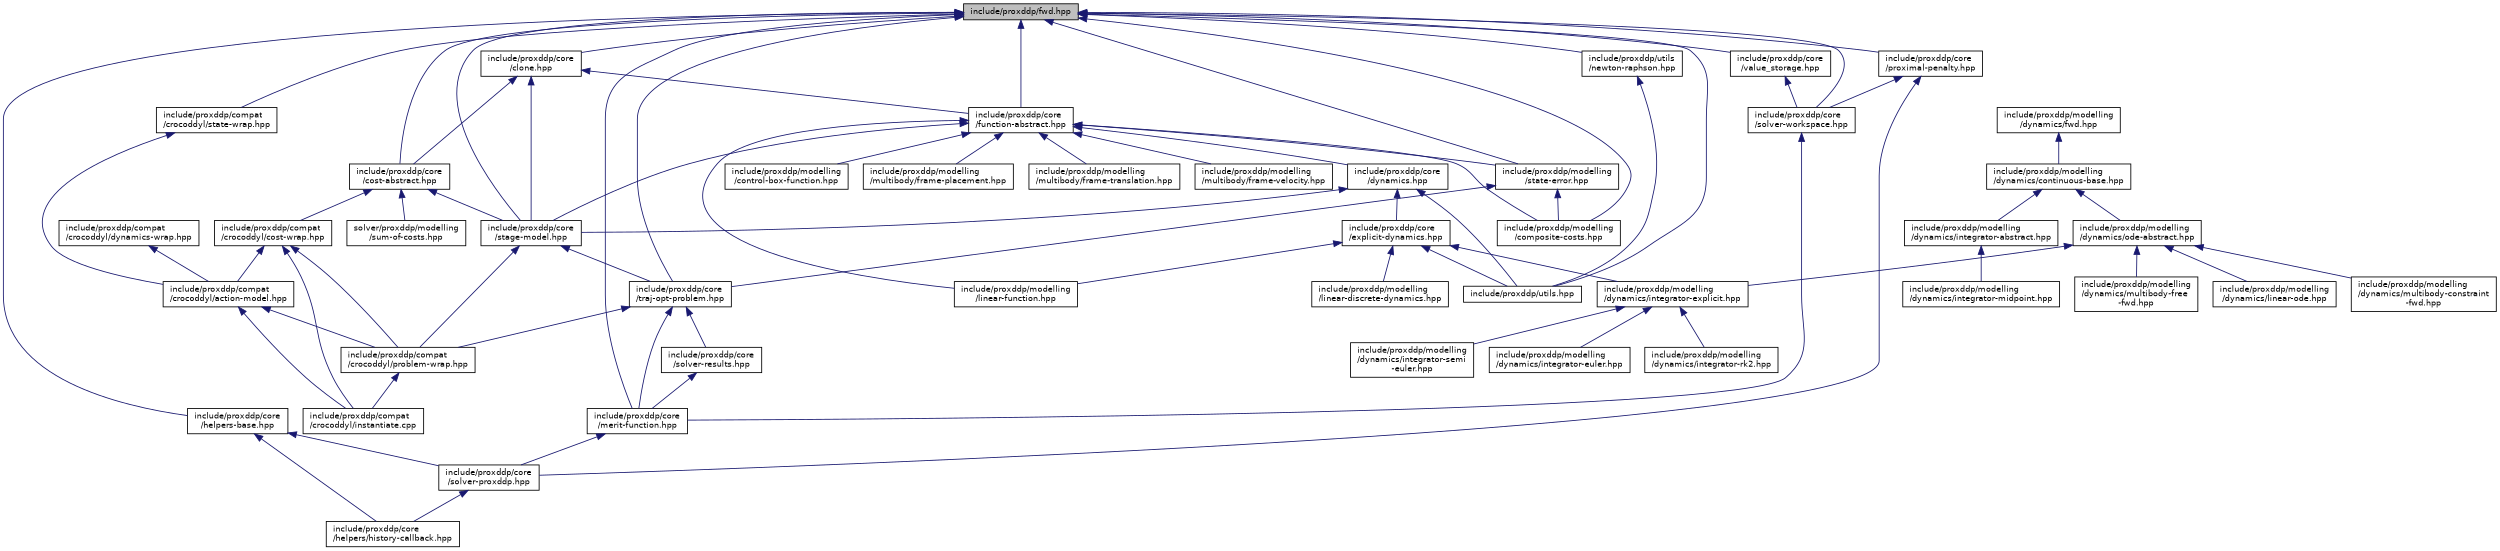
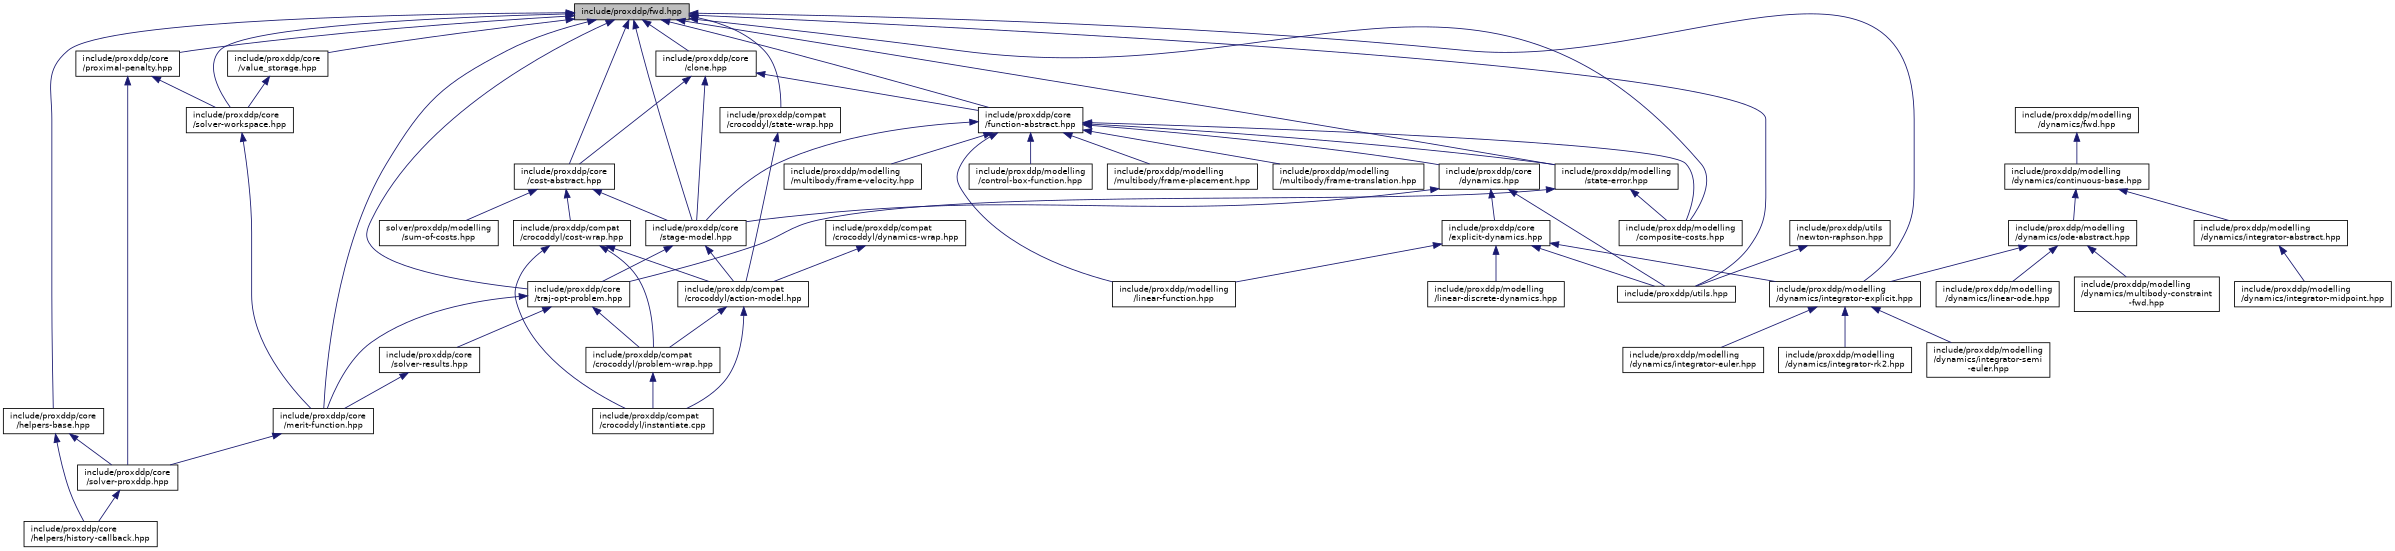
(1335, 28) -> (1430, 47)
(2136, 294) -> none
(467, 300) -> (722, 267)
